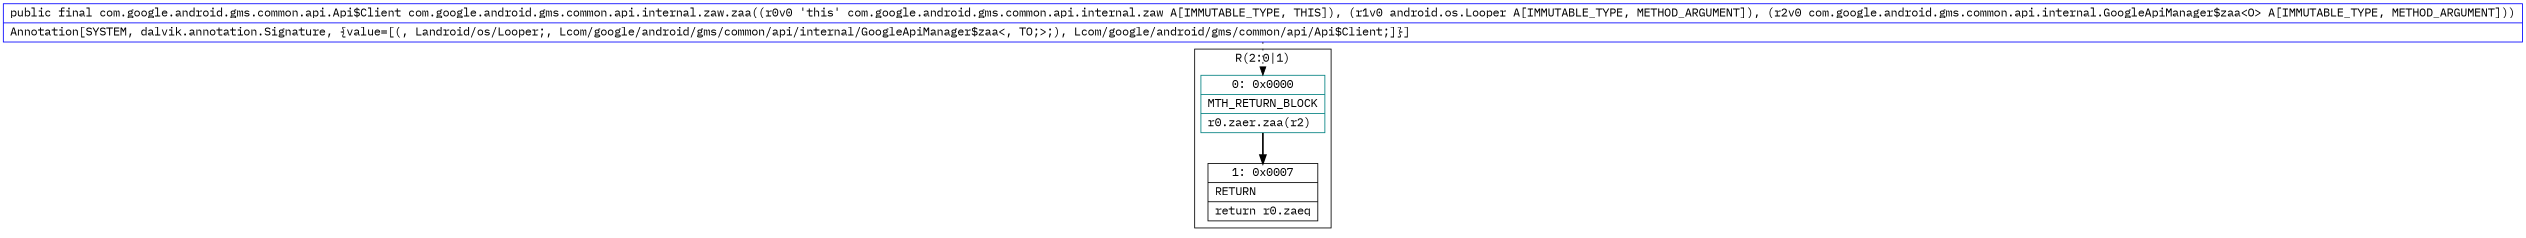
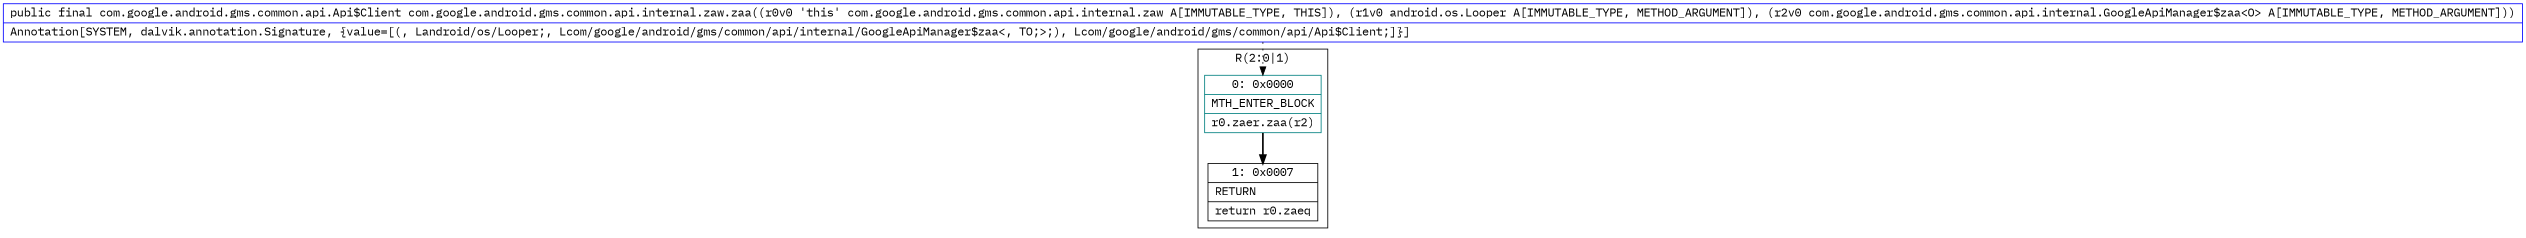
(1263, 104) -> (1263, 104)
